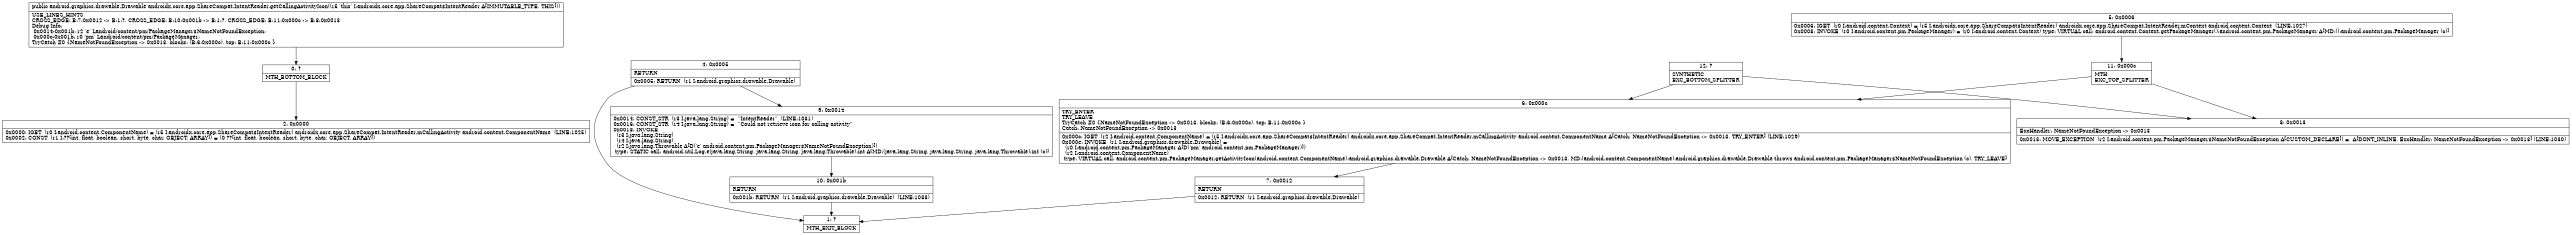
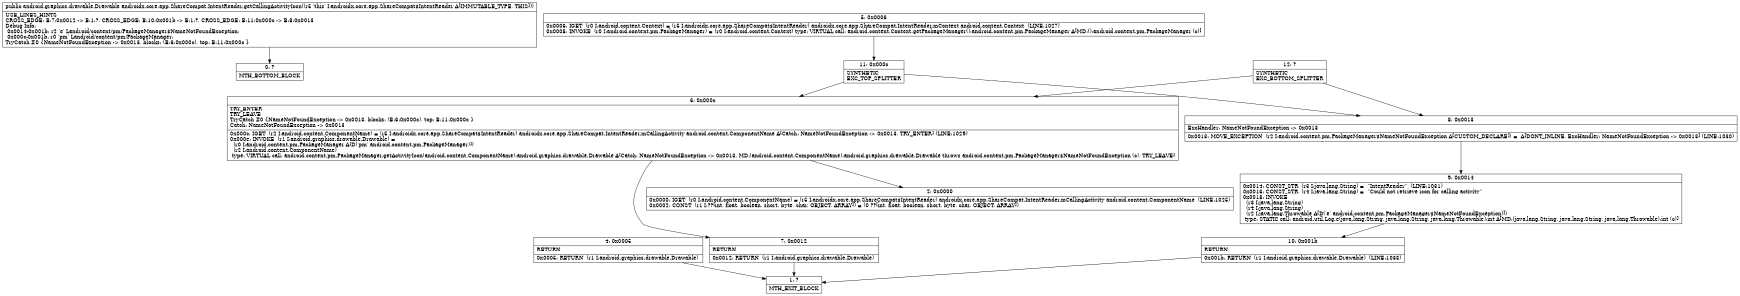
(2101, 75) -> (863, 73)
(759, 95) -> (1461, 156)
(296, 99) -> (855, 174)
